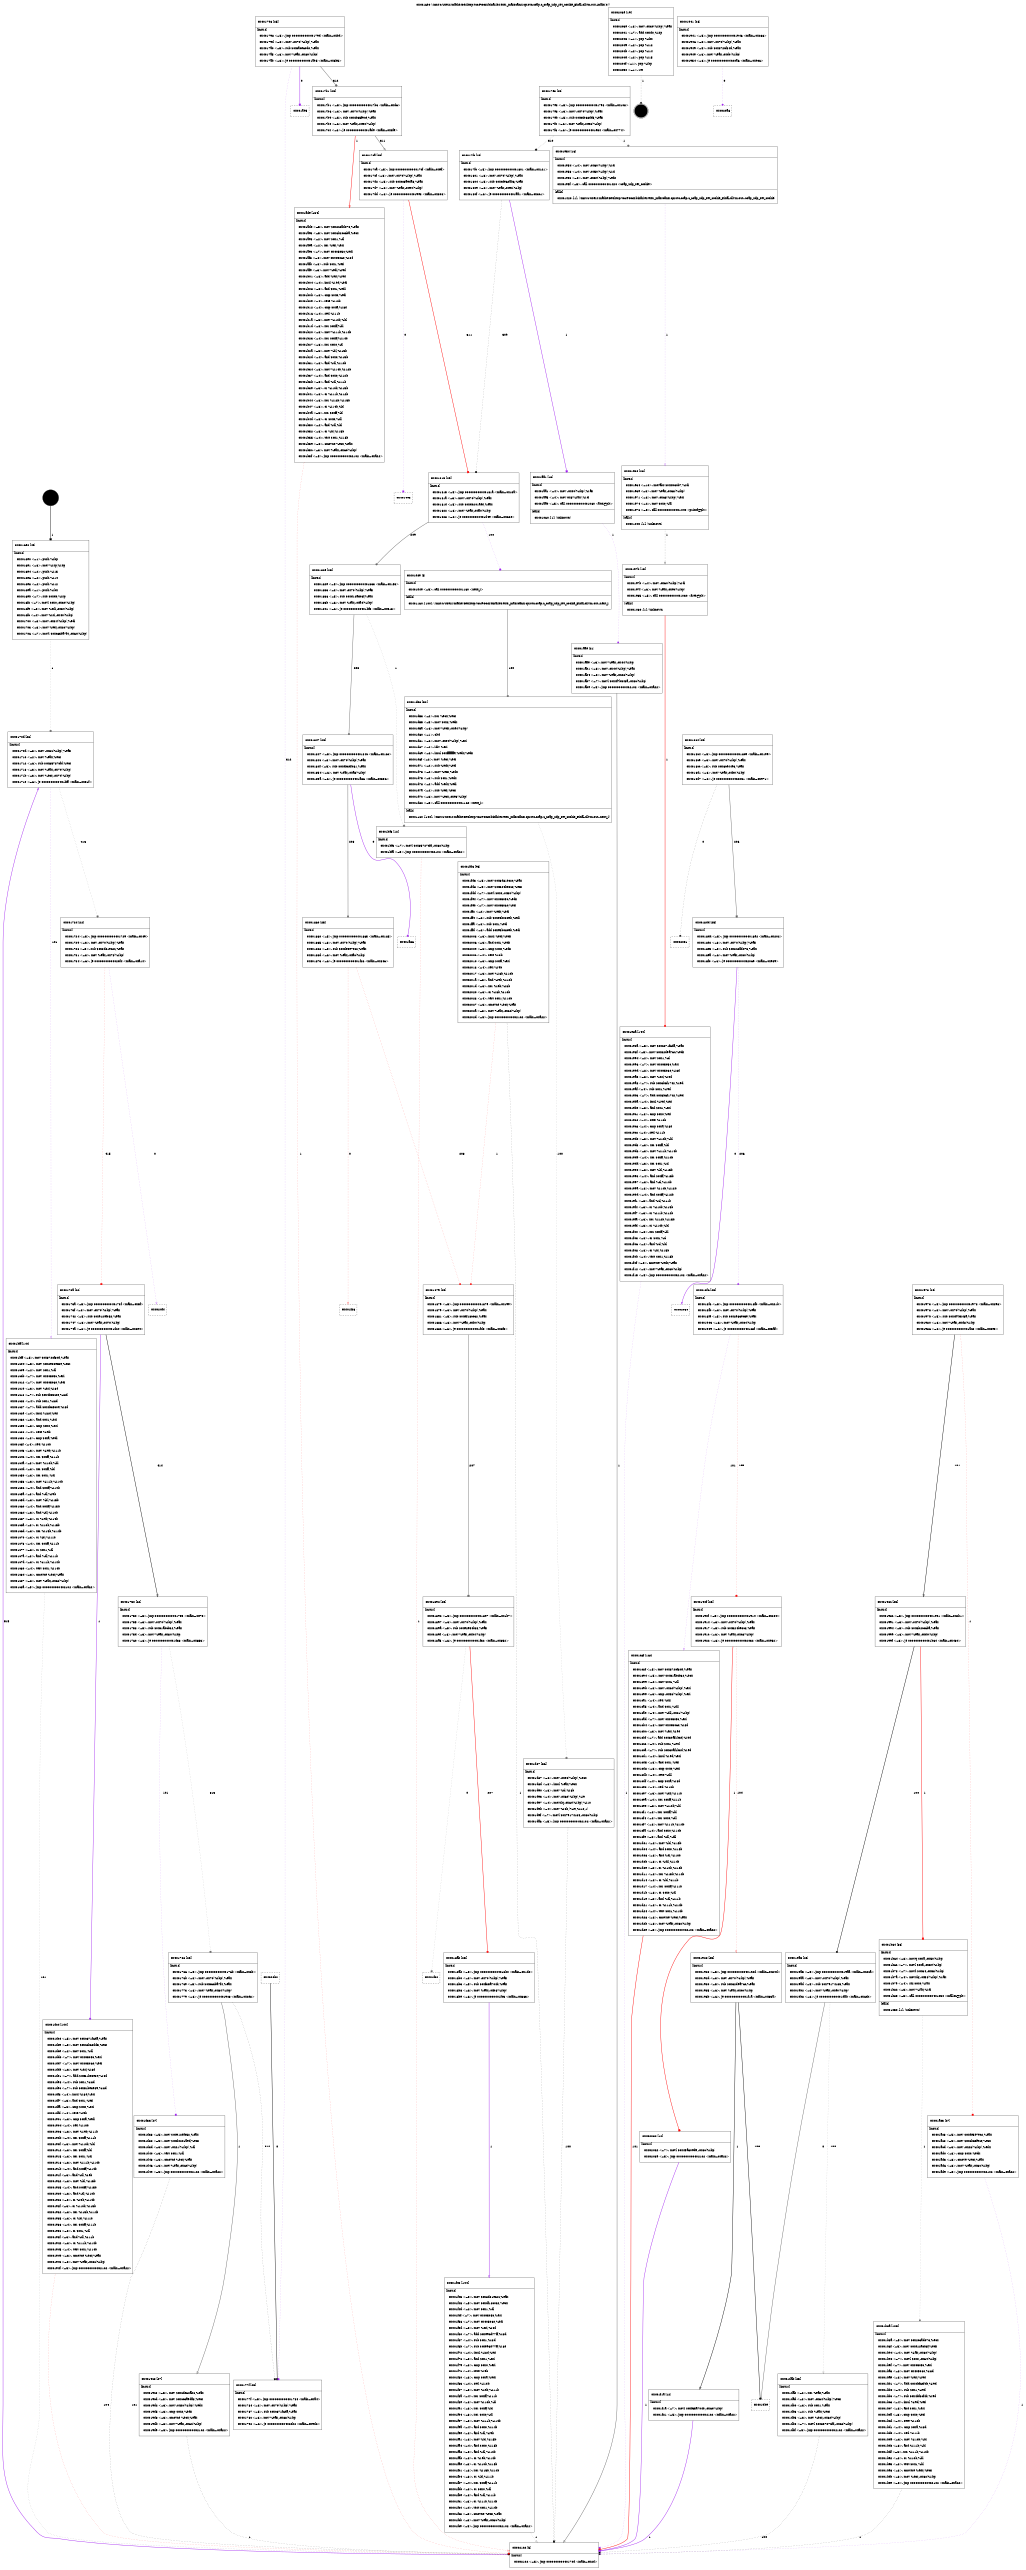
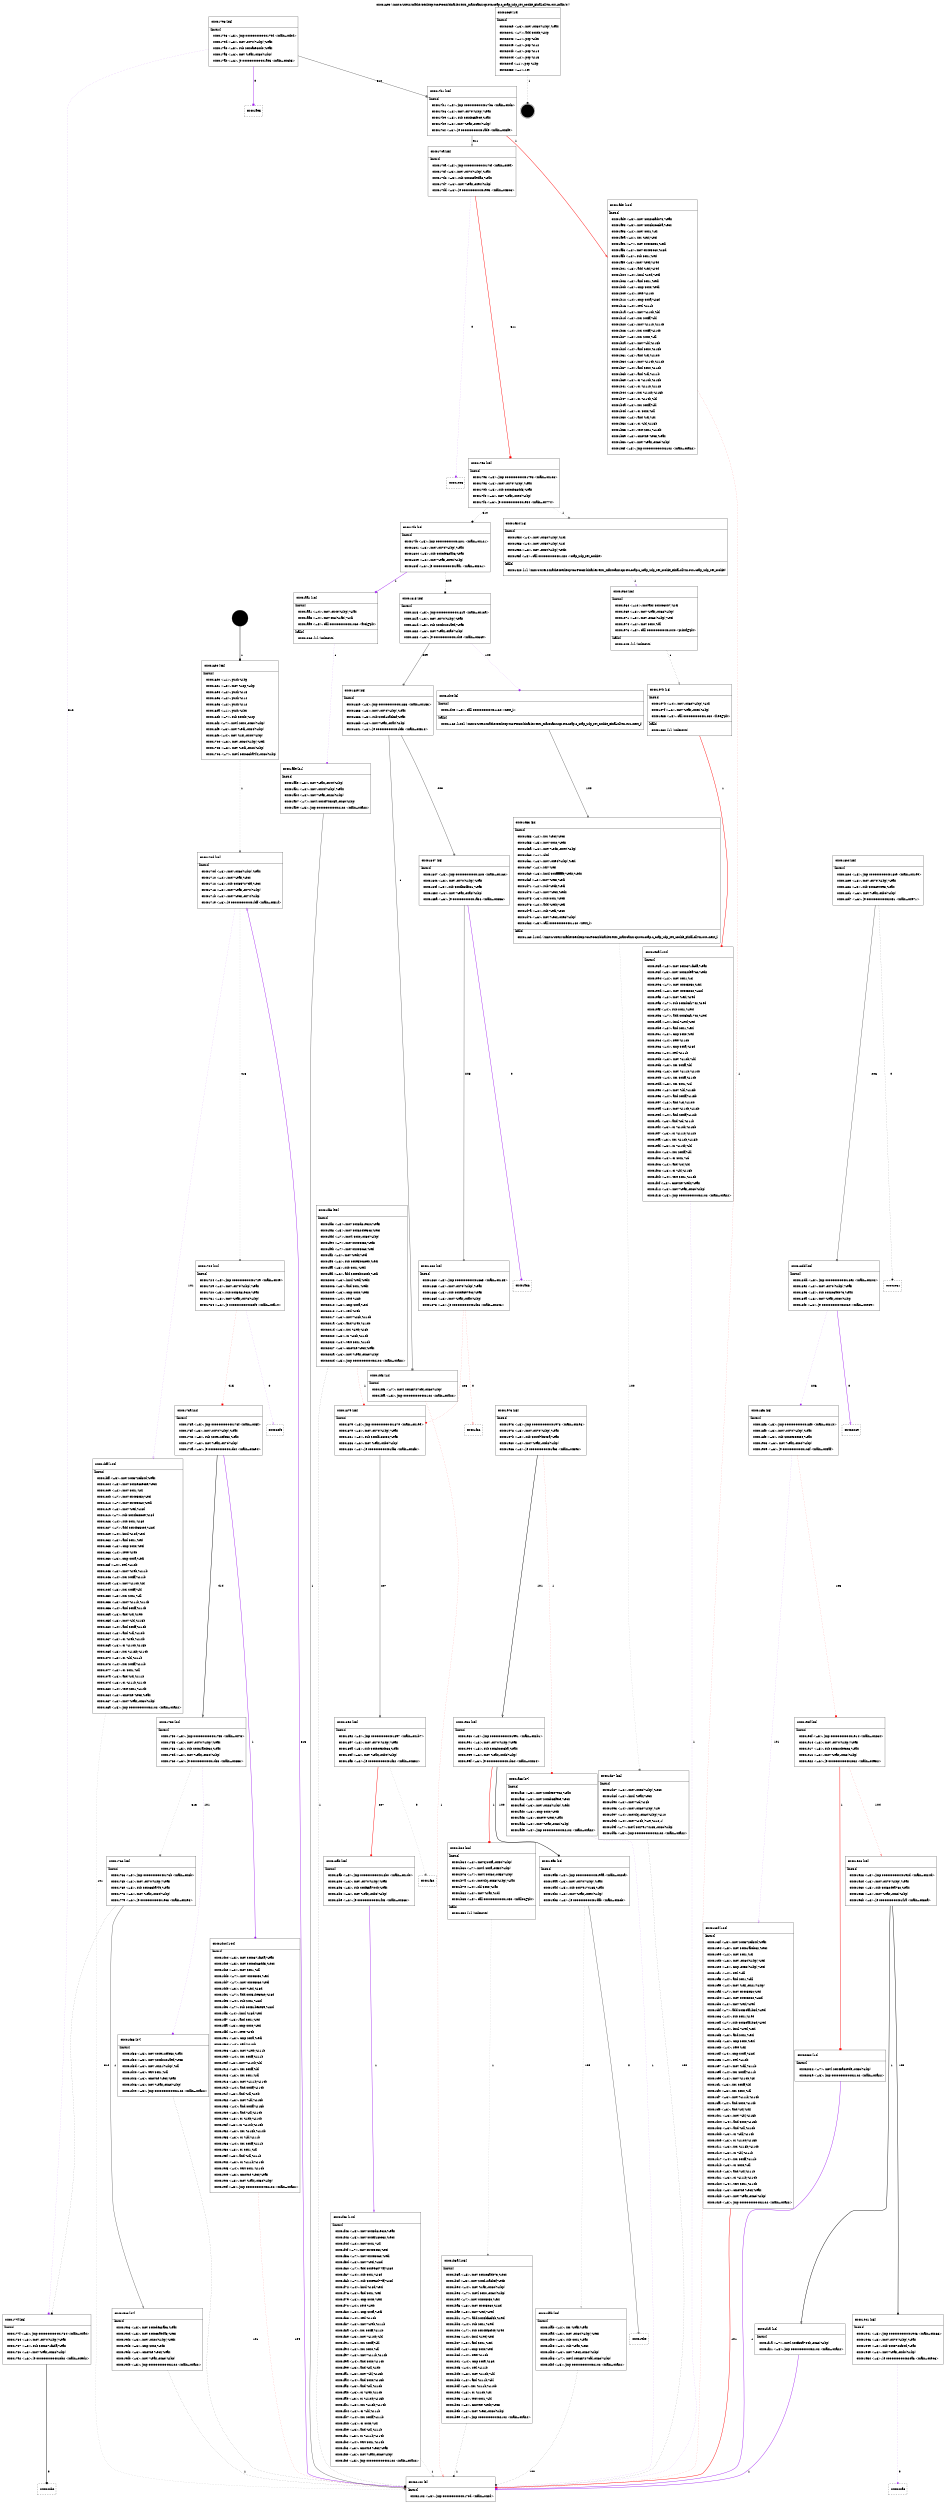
(438, 336) -> (493, 326)
(397, 718) -> (403, 1052)
(274, 2181) -> (47, 2423)
(750, 2200) -> (897, 2109)
